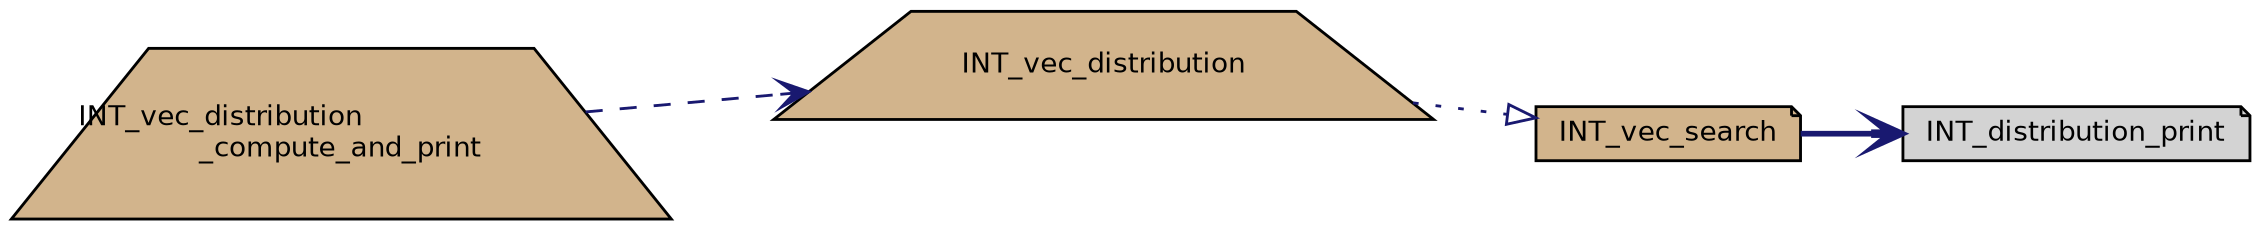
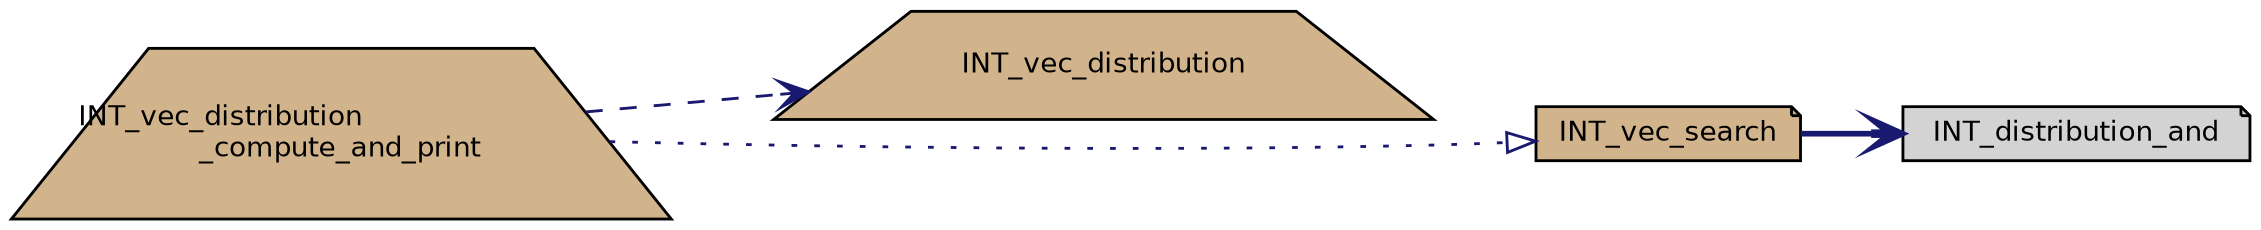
(1460, 109) -> (1058, 148)
(2076, 134) -> (2076, 134)
